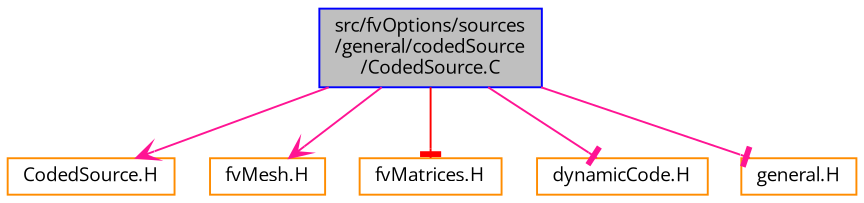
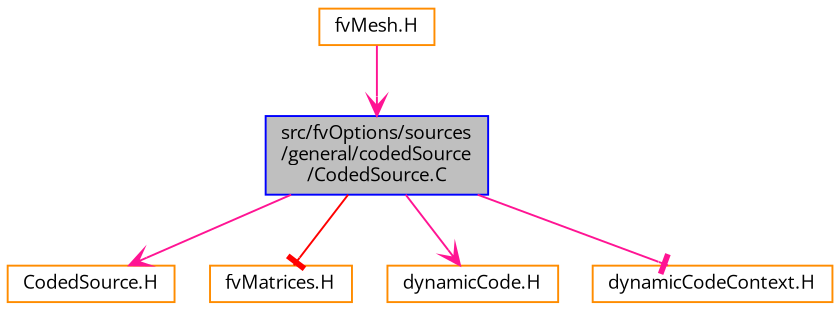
(343, 117) -> (377, 71)
(538, 120) -> (427, 222)
(799, 176) -> (713, 284)
